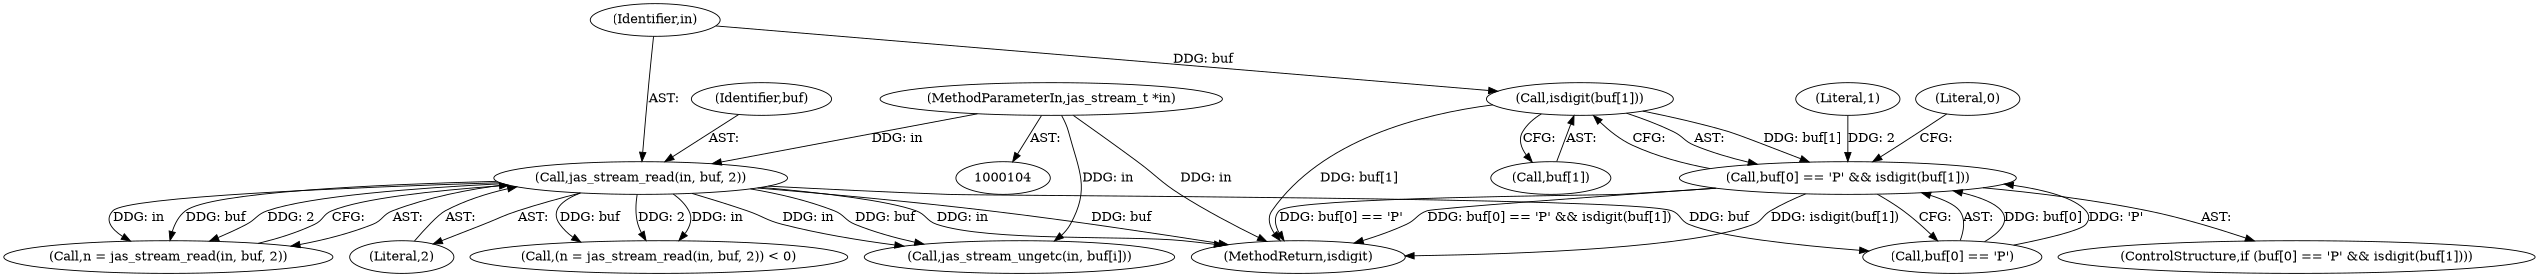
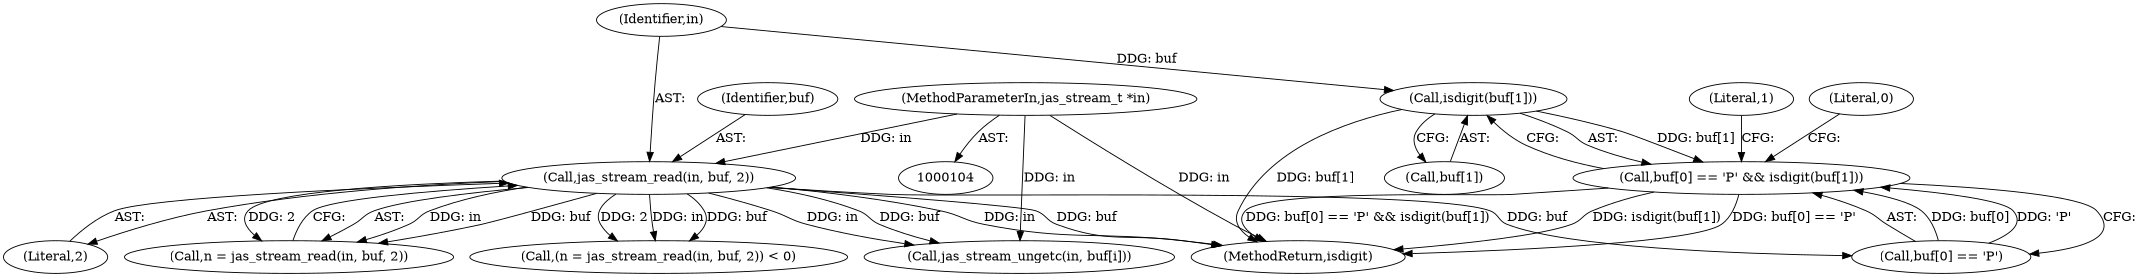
(1871, 139) -> (1760, 139)
(2297, 257) -> none
